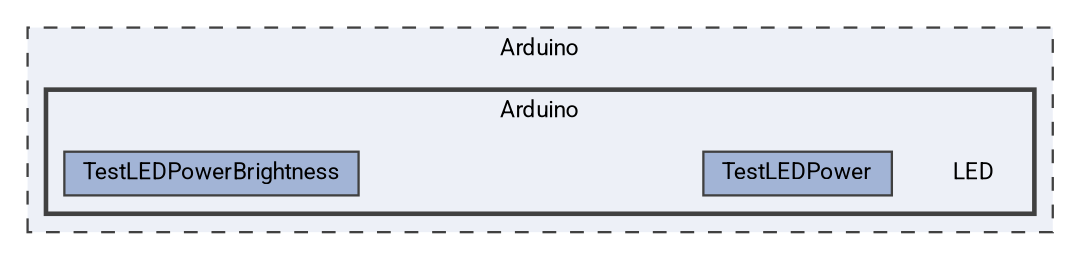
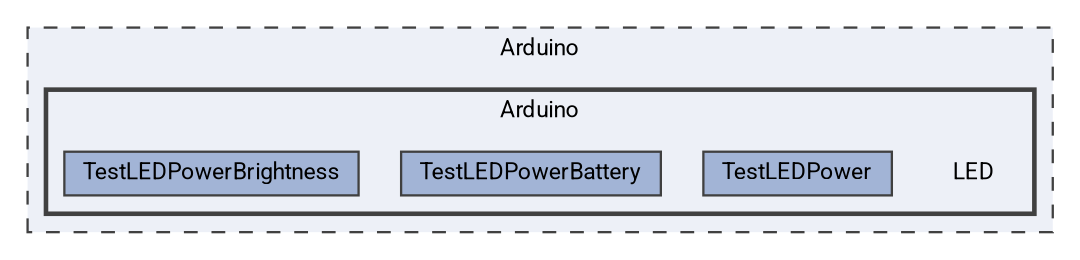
none -> (531, 174)
